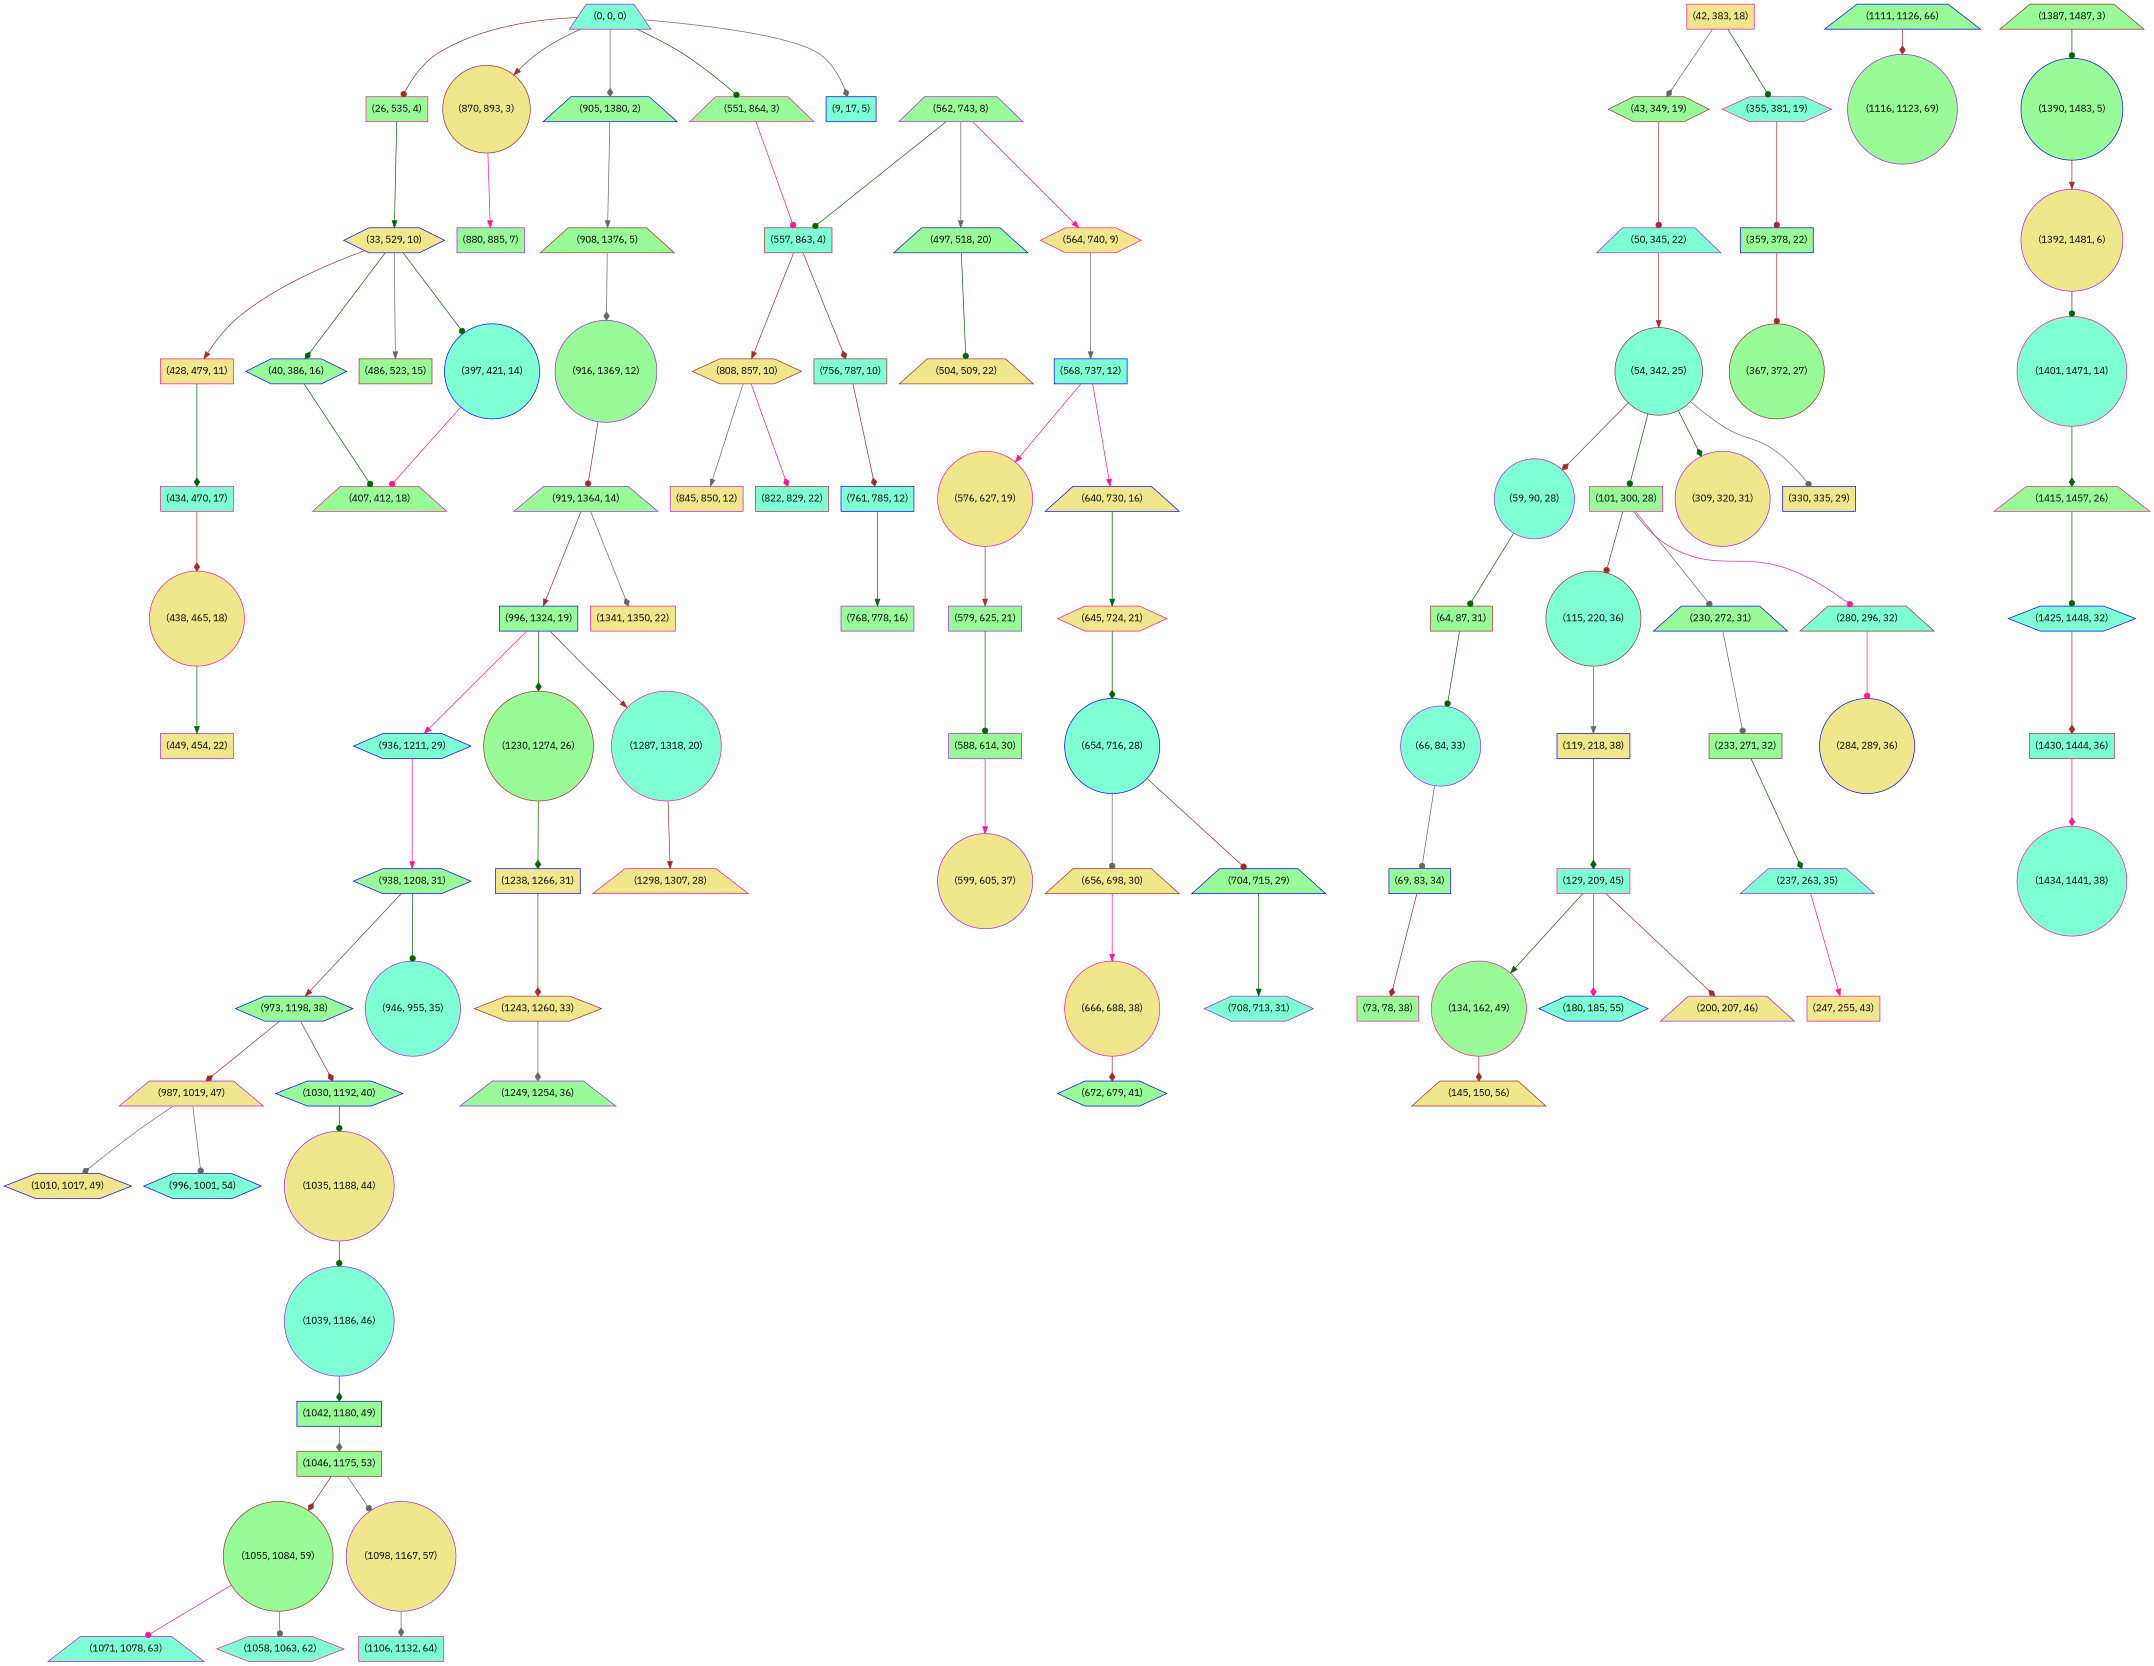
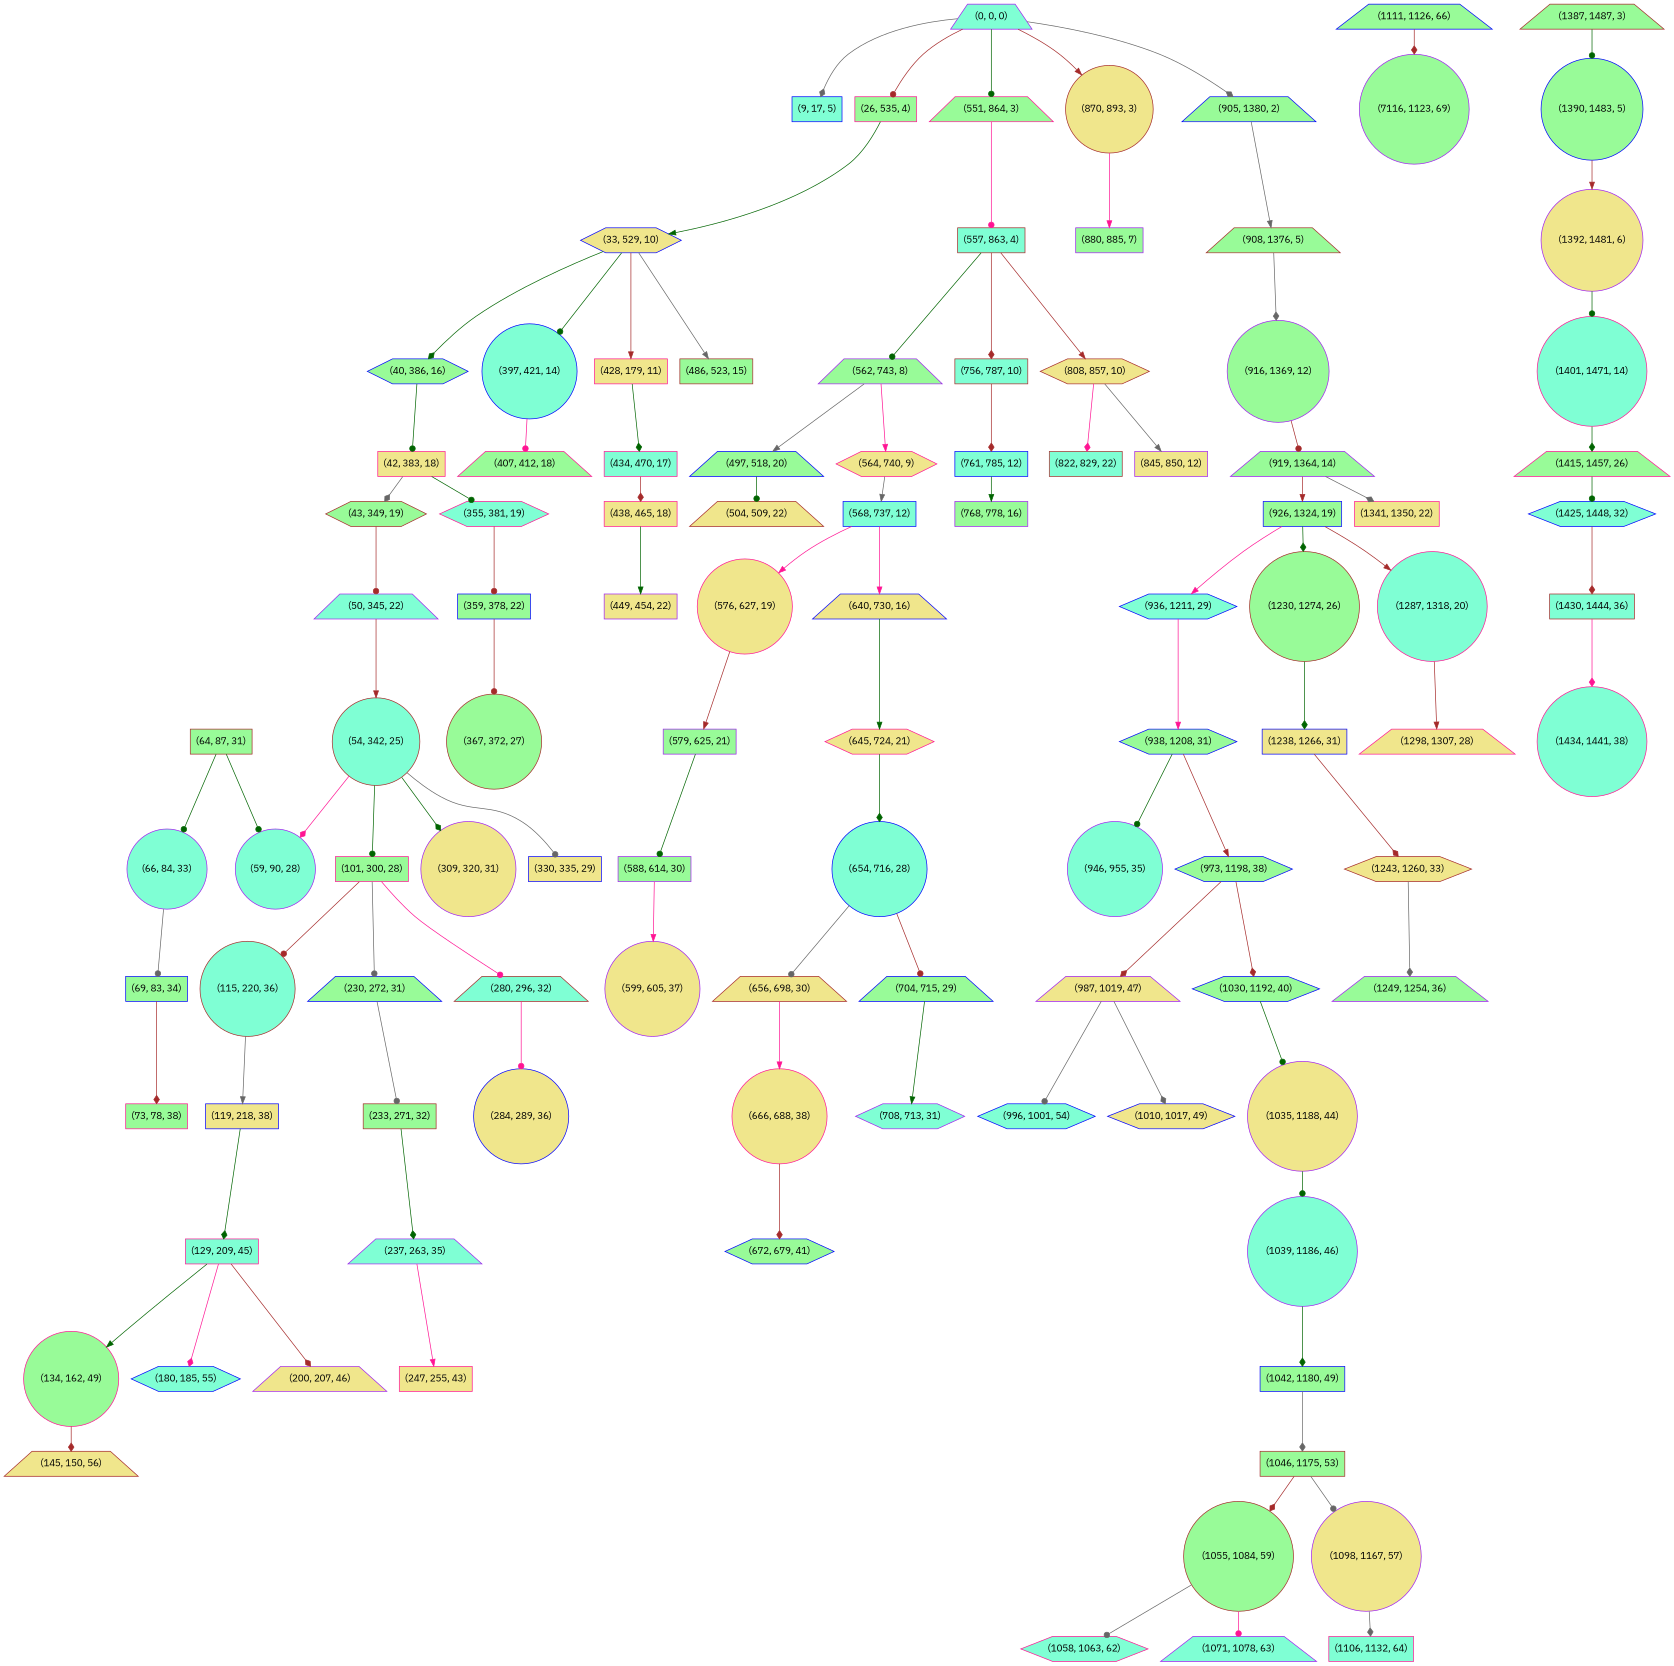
(1902, 109) -> (1414, 109)
(882, 173) -> (938, 304)
(197, 371) -> (631, 371)
(336, 433) -> (415, 415)
(1598, 433) -> (327, 803)
(1493, 567) -> (242, 790)
(197, 619) -> (641, 514)
(539, 619) -> (1302, 514)
